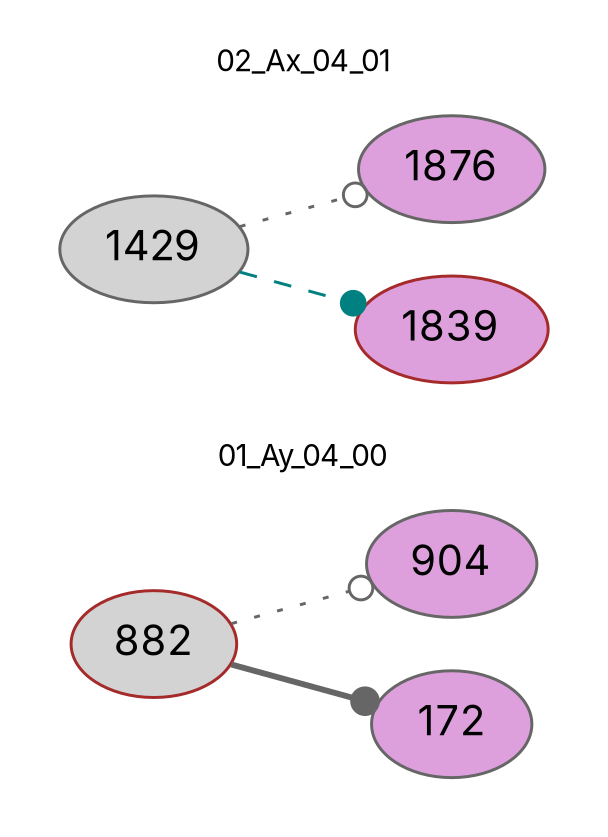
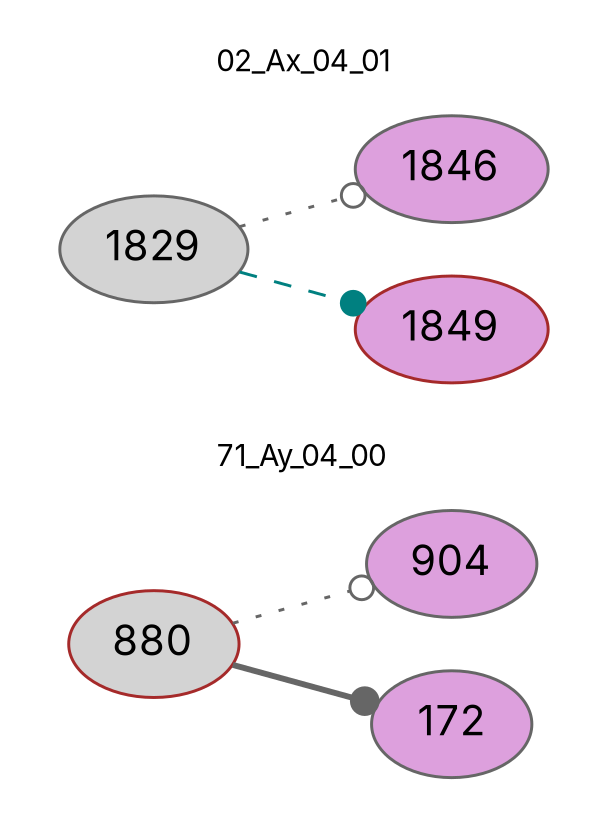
(452, 169) -> (452, 169)
(154, 249) -> (154, 249)
(452, 329) -> (452, 329)
(304, 459) -> (303, 459)
(154, 644) -> (154, 644)
